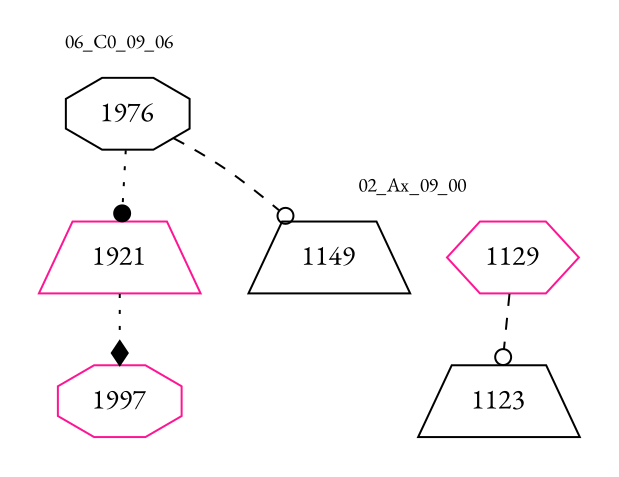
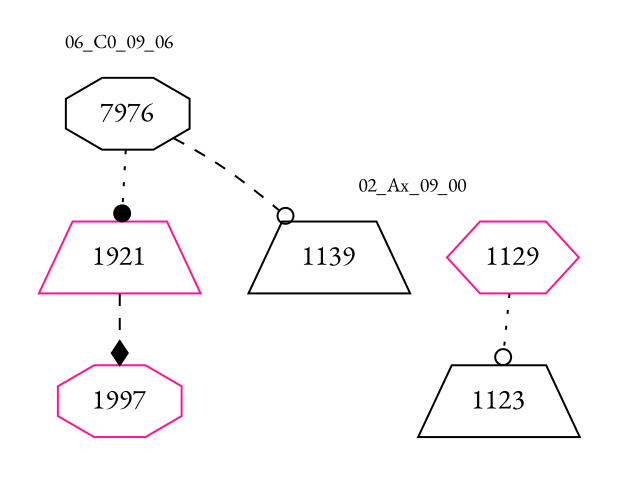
(128, 114) -> (128, 114)
(329, 257) -> (329, 257)
(120, 318) -> (120, 318)
(507, 321) -> (507, 321)
